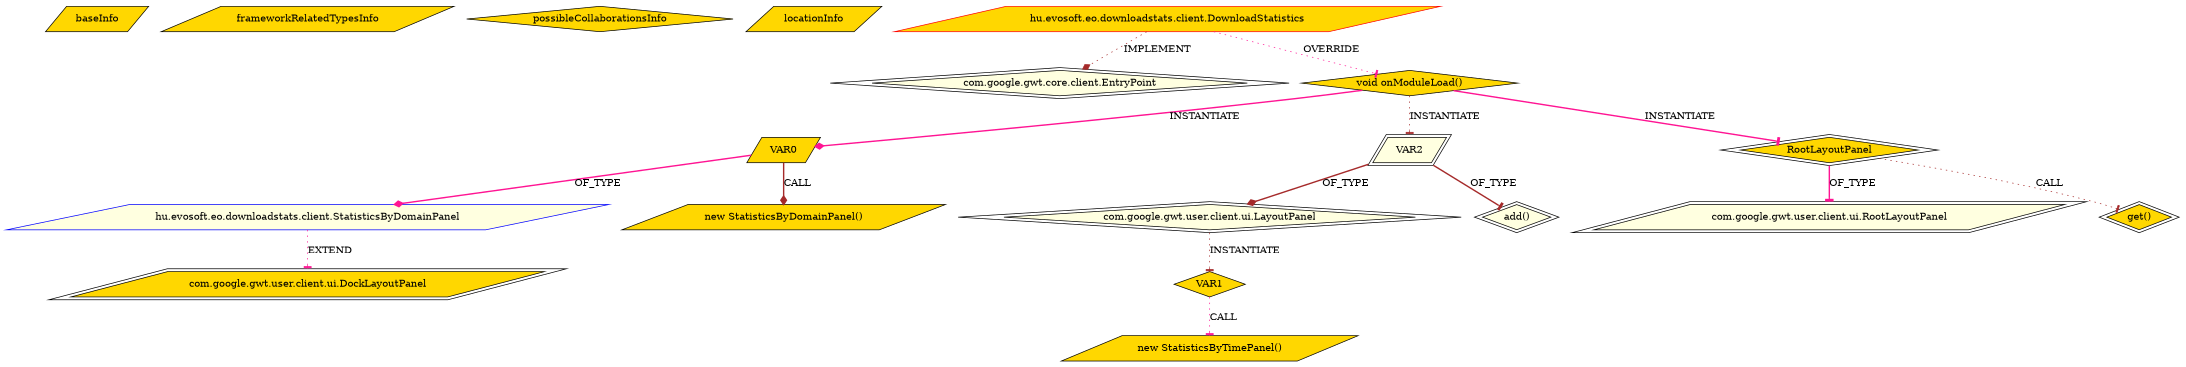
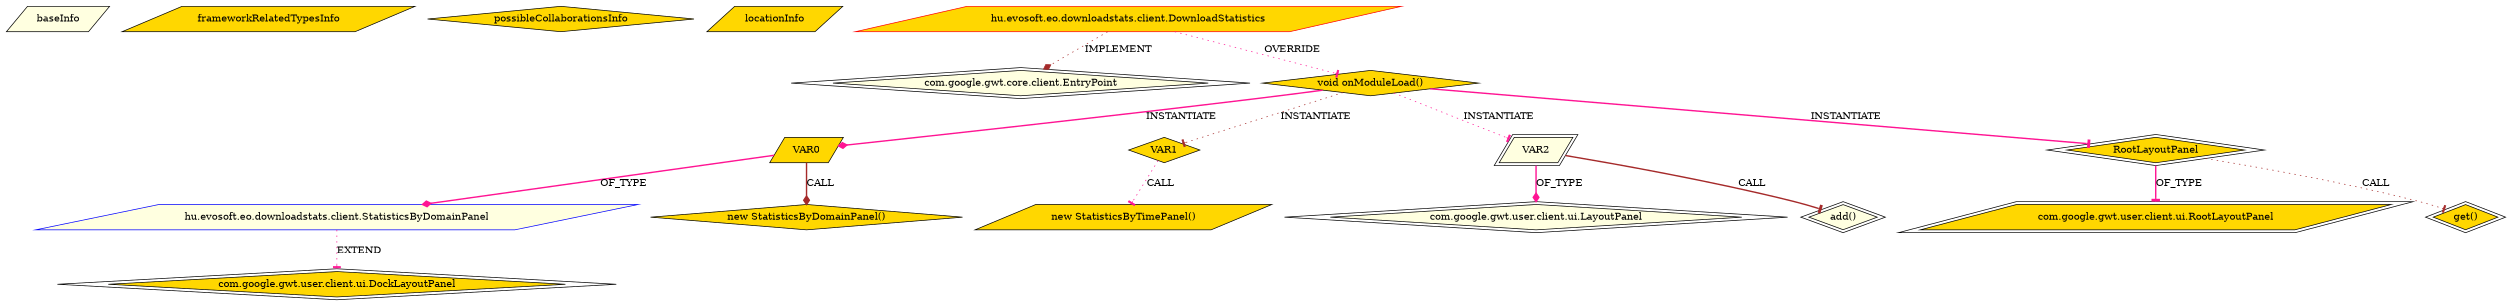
(97, 19) -> (58, 19)
(1410, 113) -> (1450, 115)
(1312, 183) -> (1536, 179)
(1494, 184) -> (1752, 184)
(784, 217) -> (807, 217)
(1829, 217) -> (2156, 217)
(1210, 250) -> (1264, 118)
(308, 284) -> (337, 284)
